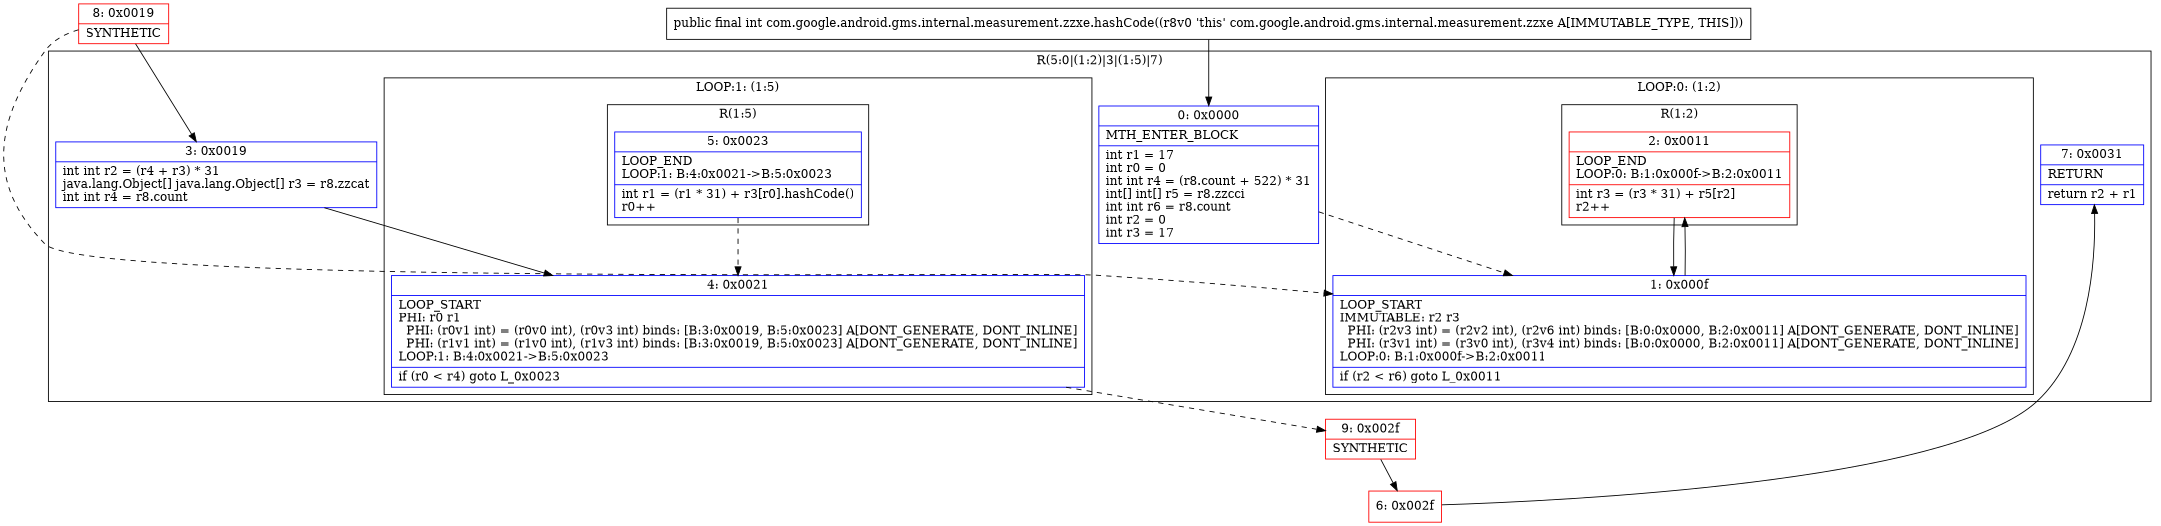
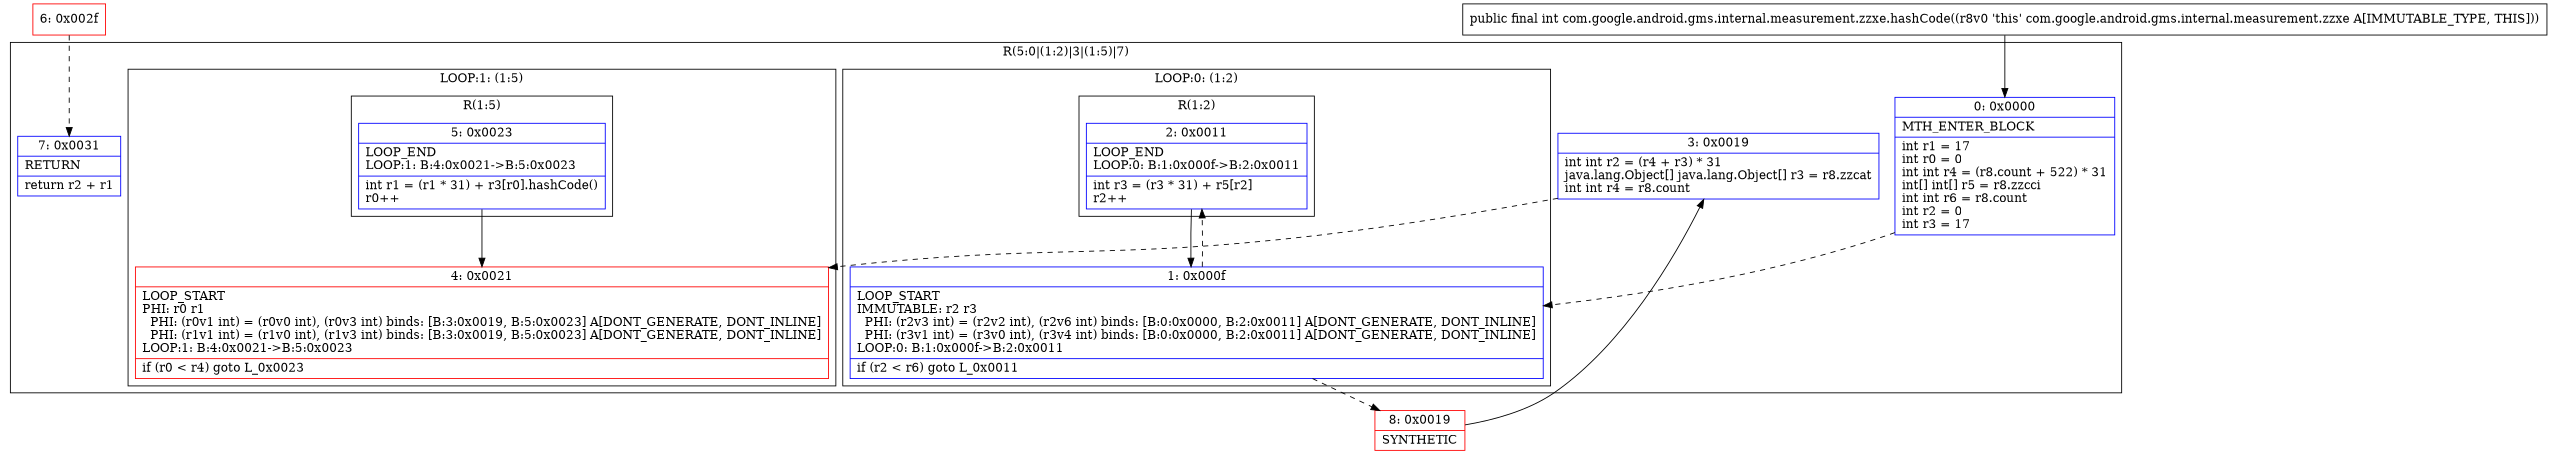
(1679, 175) -> (1197, 166)
(434, 240) -> (1217, 245)
(738, 242) -> (482, 234)
(1685, 251) -> (1203, 240)
(557, 274) -> (1354, 398)
(738, 331) -> (482, 323)
(1371, 439) -> none
(1846, 468) -> (69, 81)
